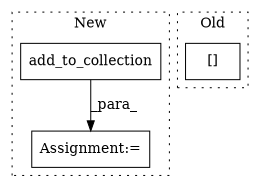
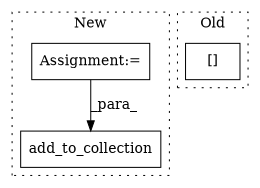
(91, 100) -> (91, 100)
